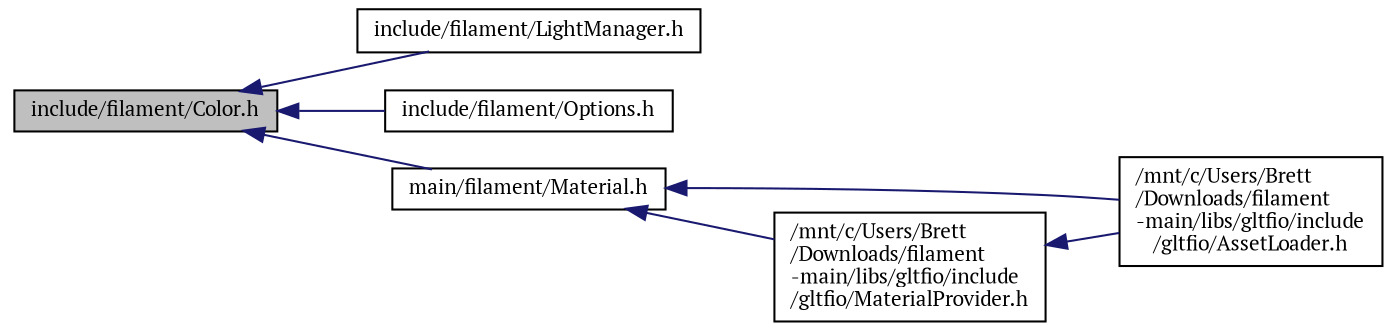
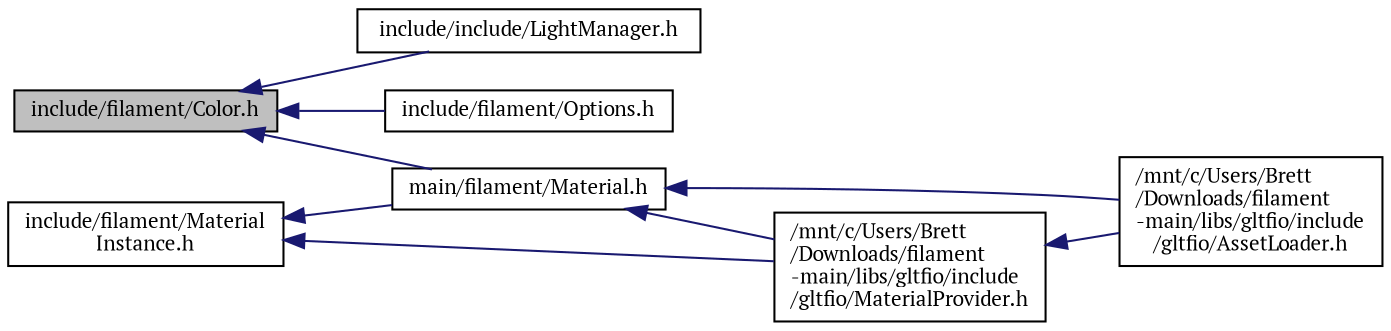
(529, 31) -> (529, 31)
none -> (146, 234)
